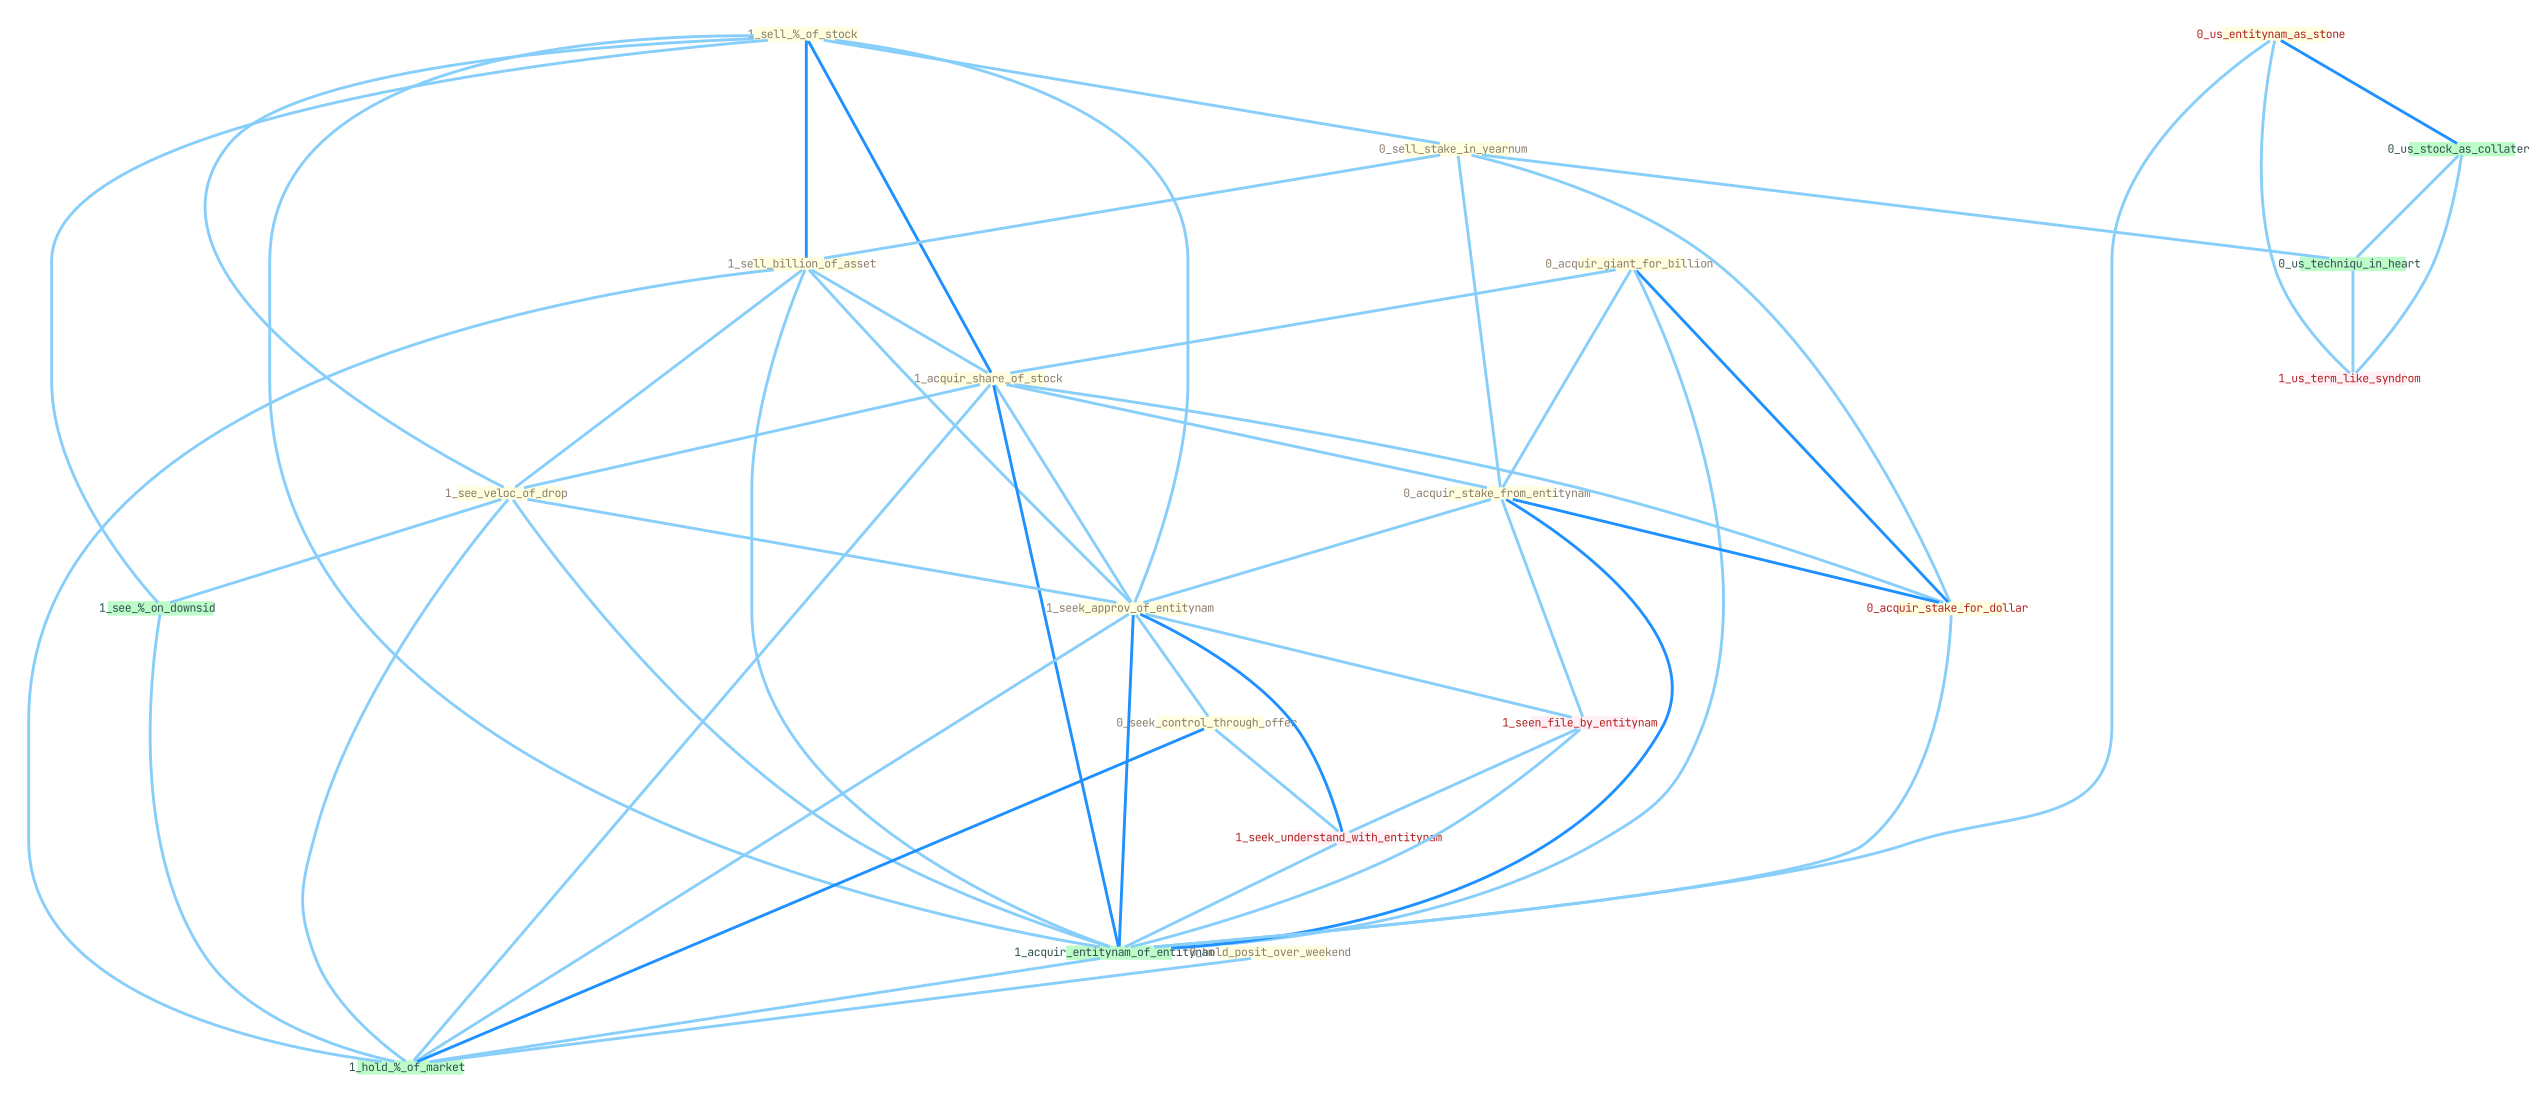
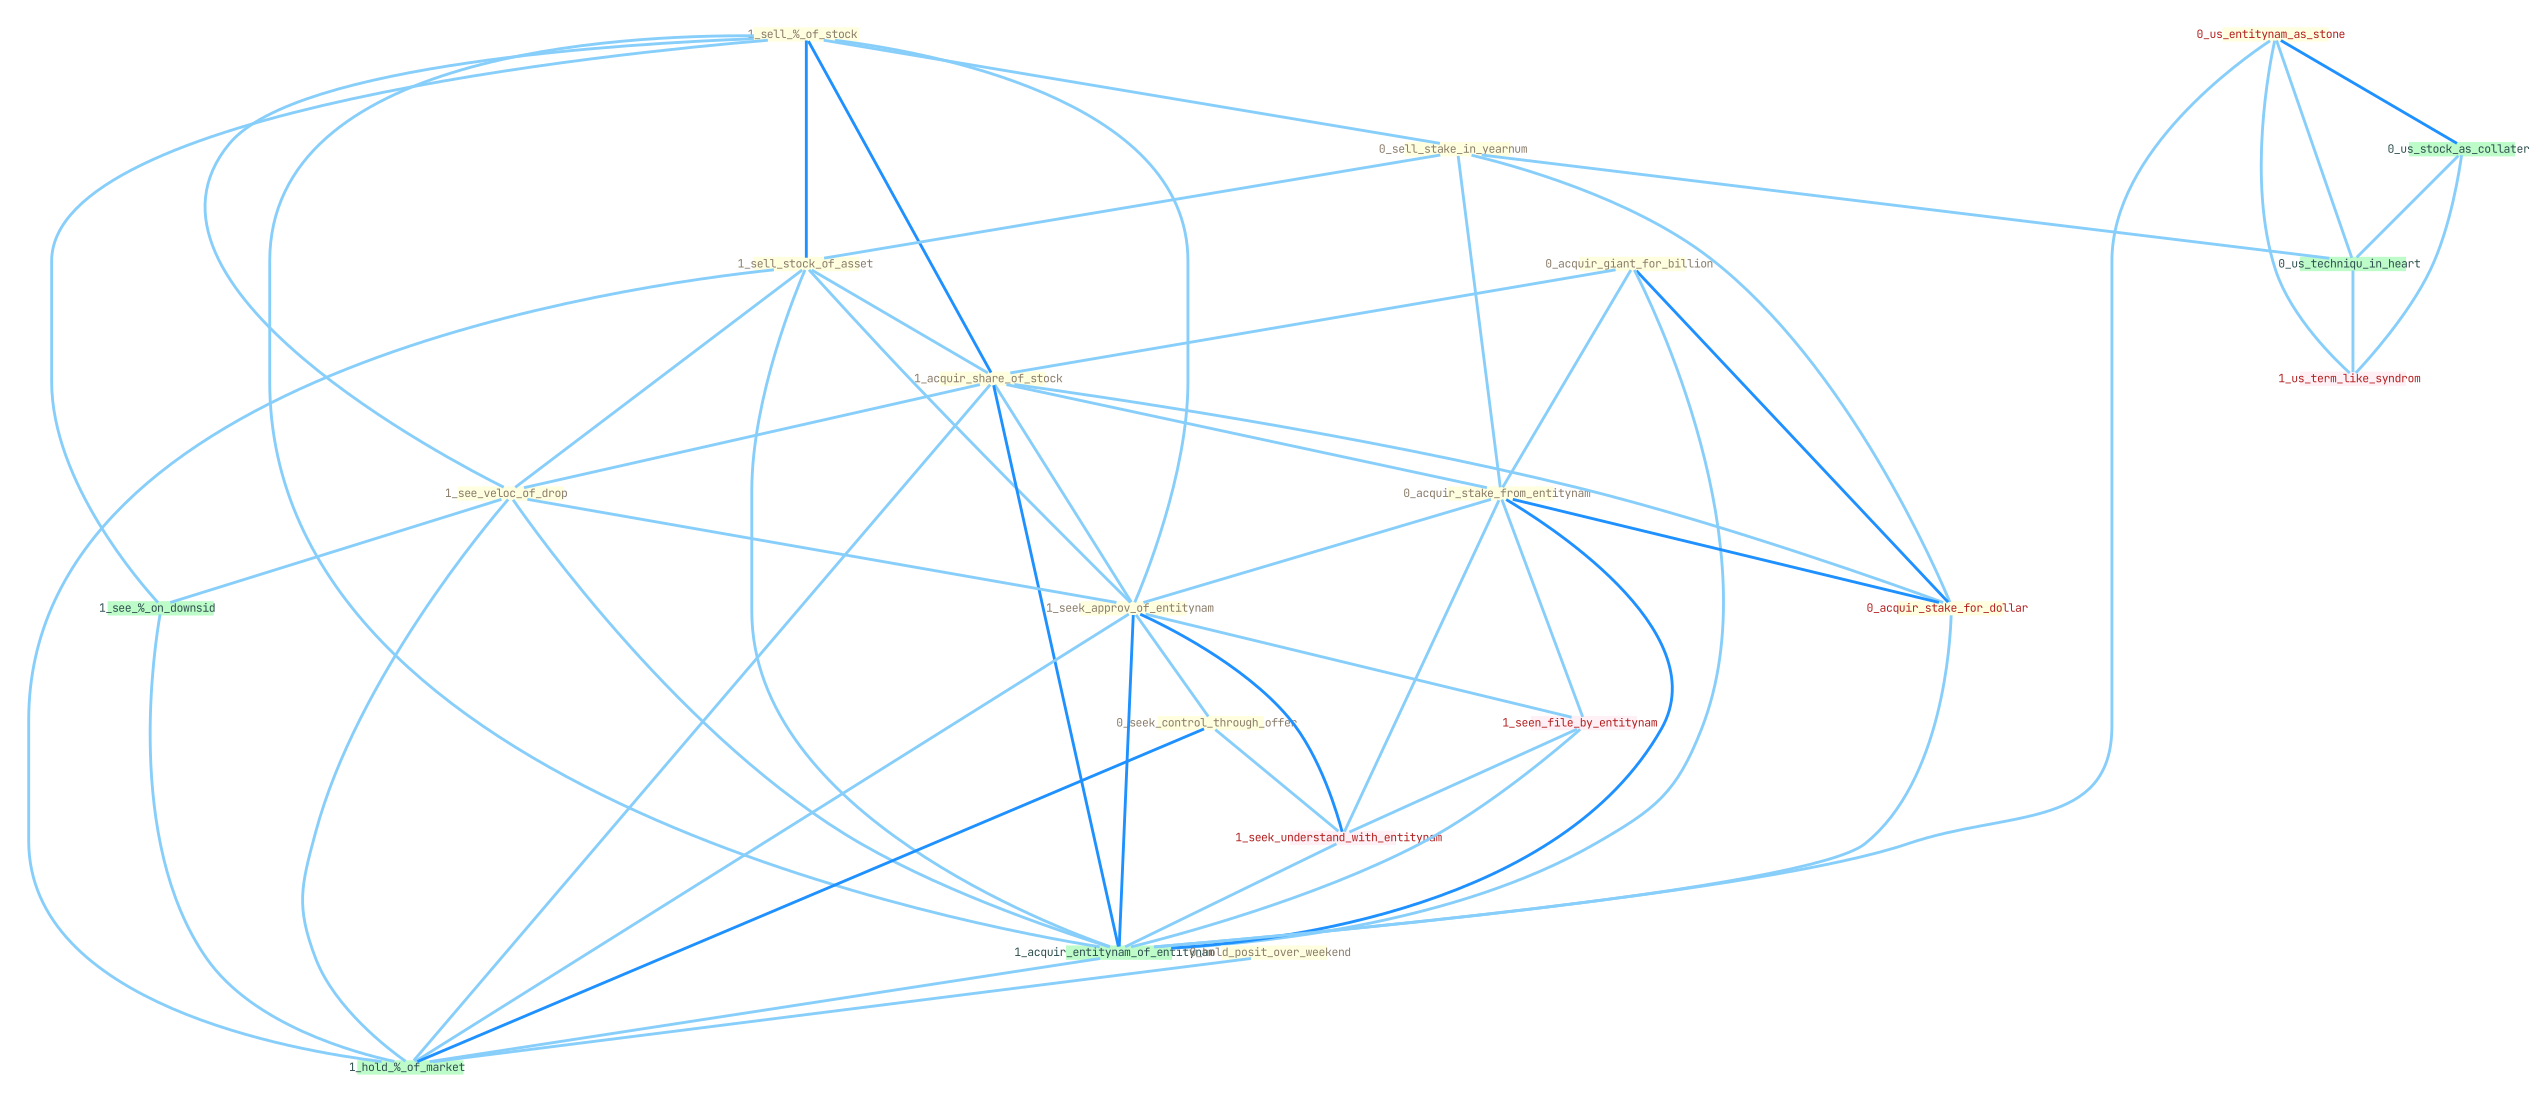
none -> (2314, 149)
(806, 264) -> (806, 264)
none -> (1426, 658)
